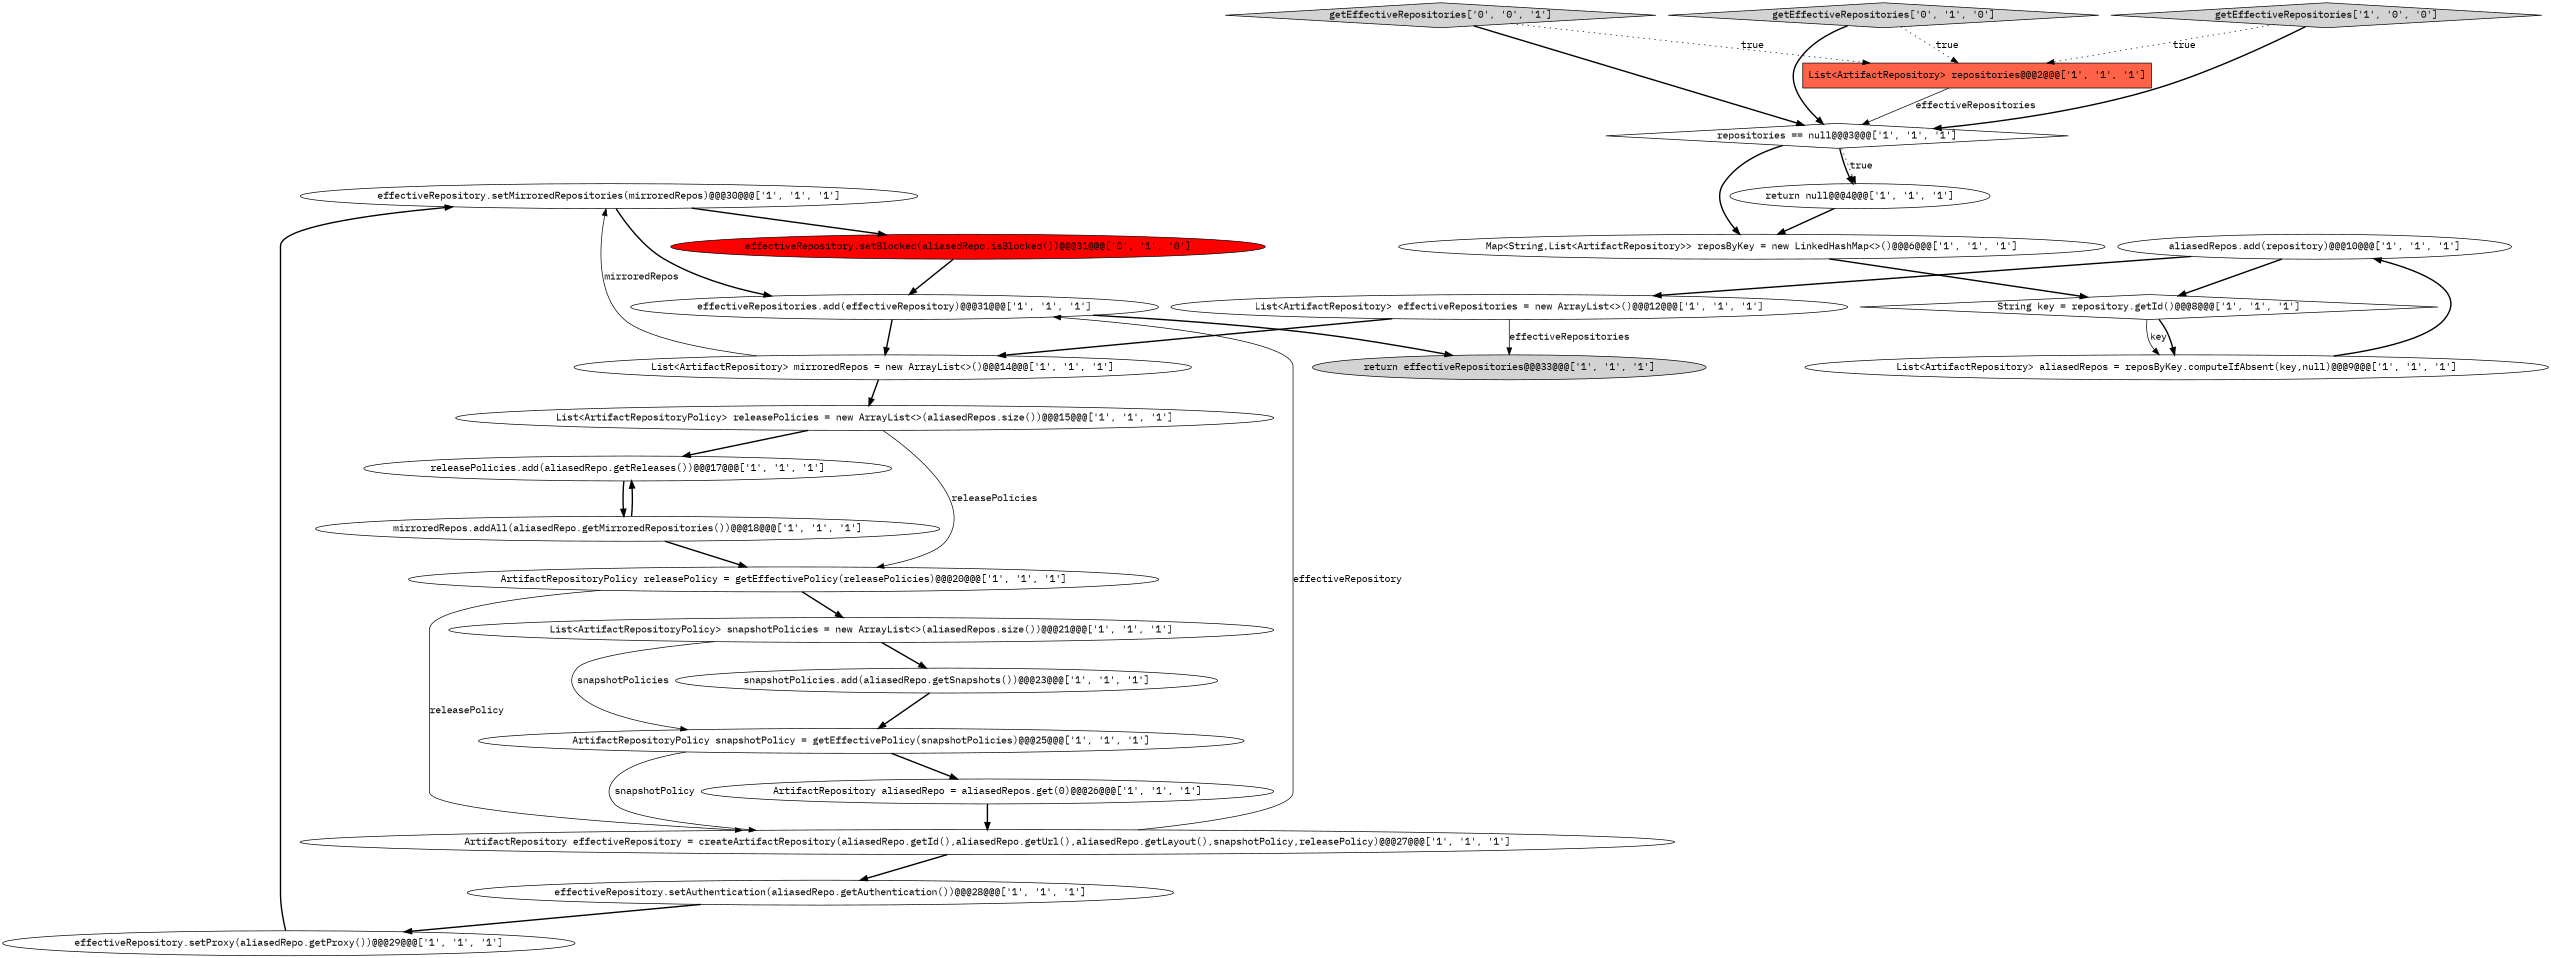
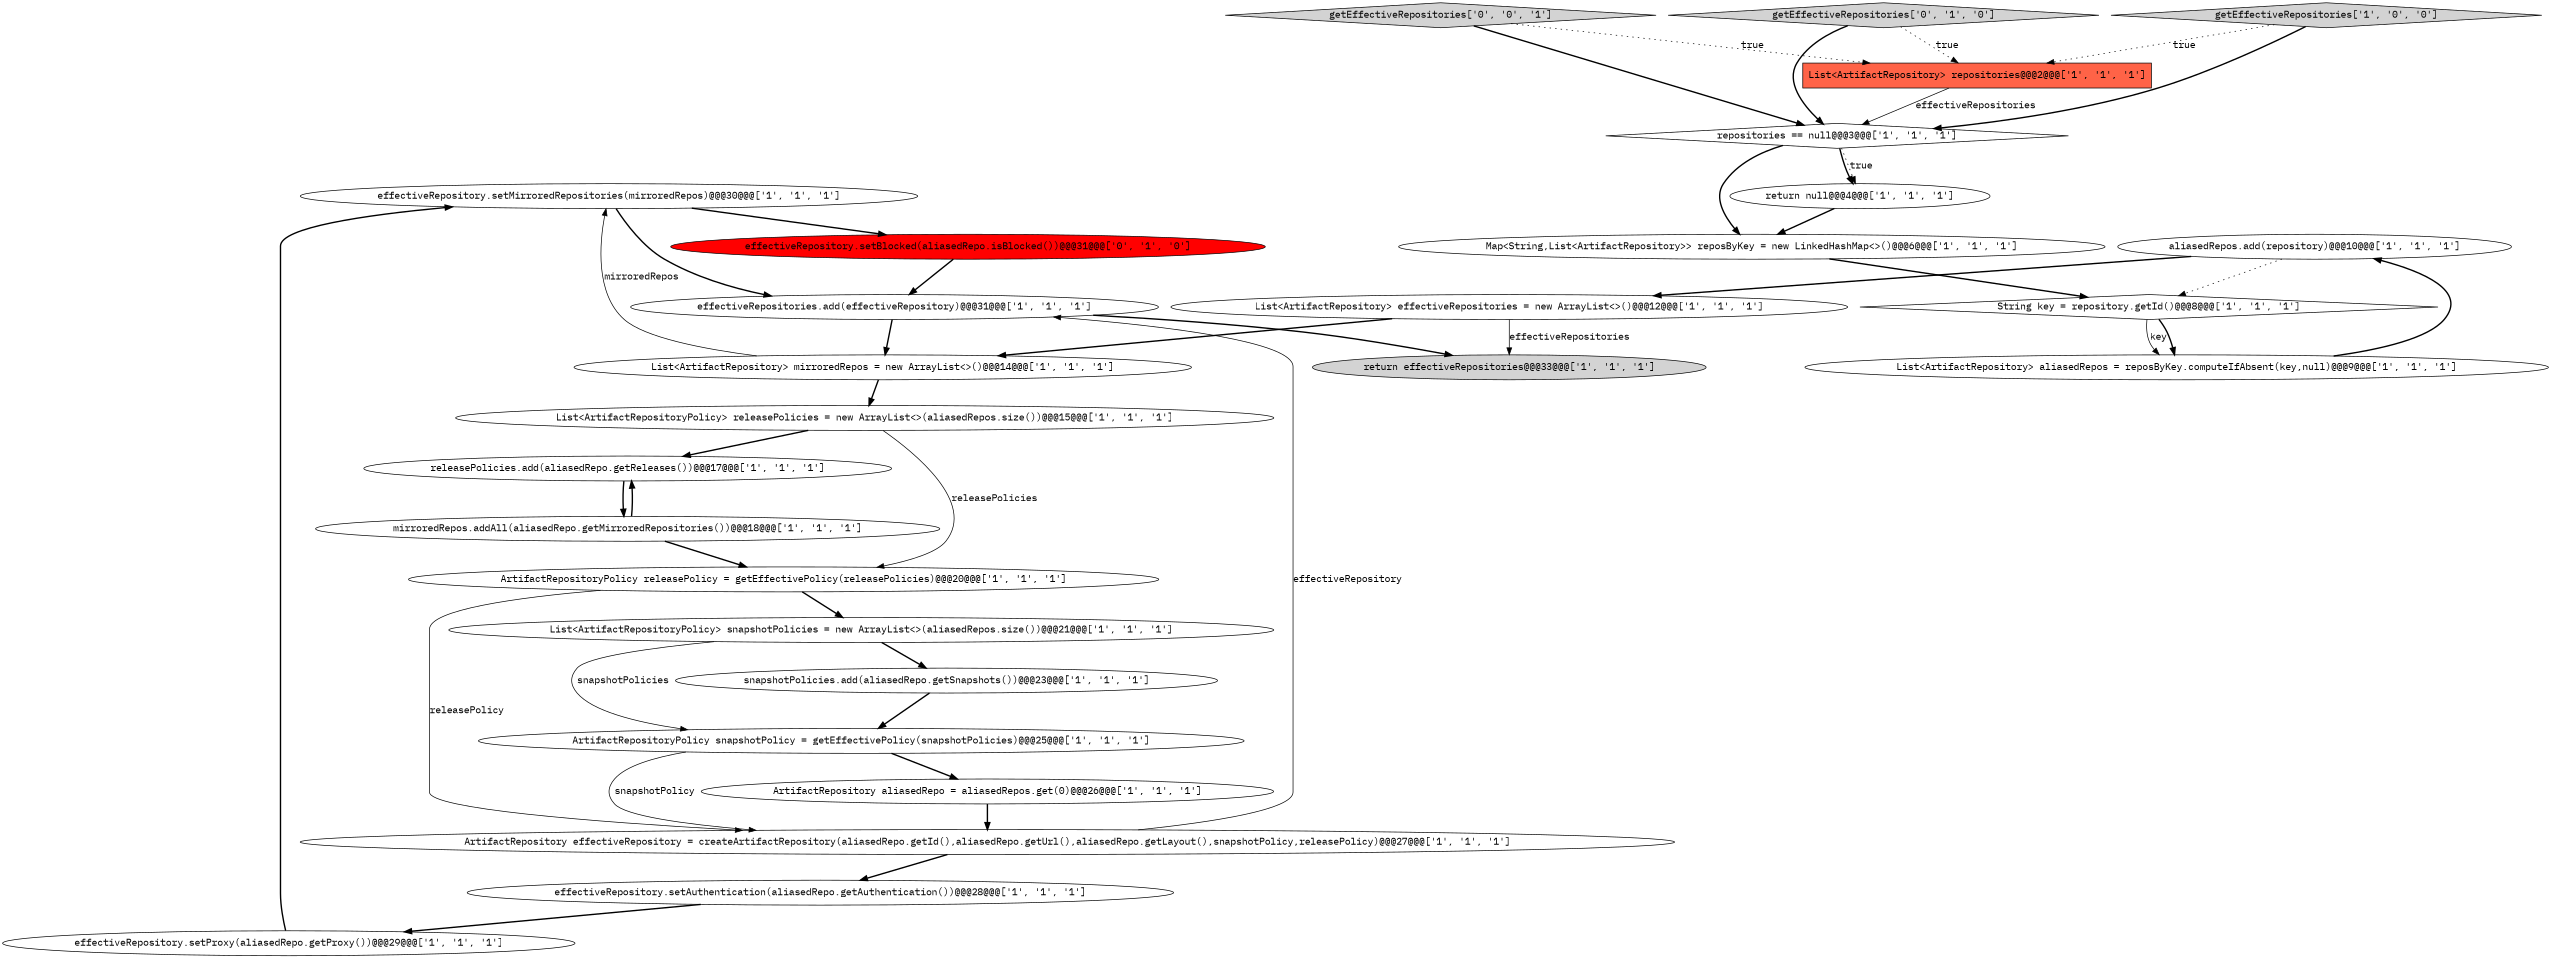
(2234, 276) -> (2234, 276)
